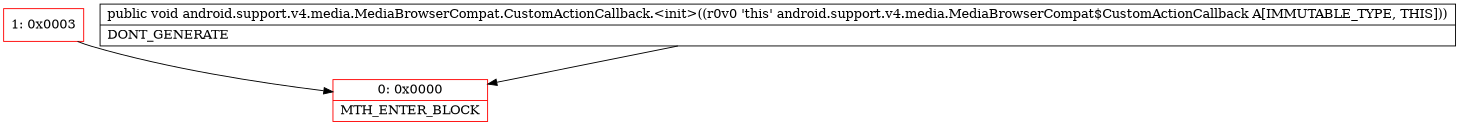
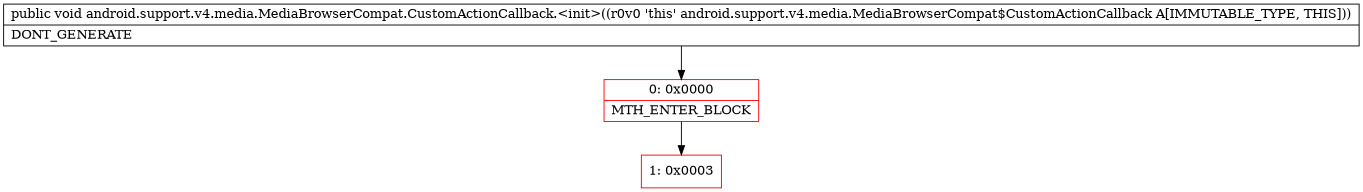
(199, 72) -> (681, 134)
